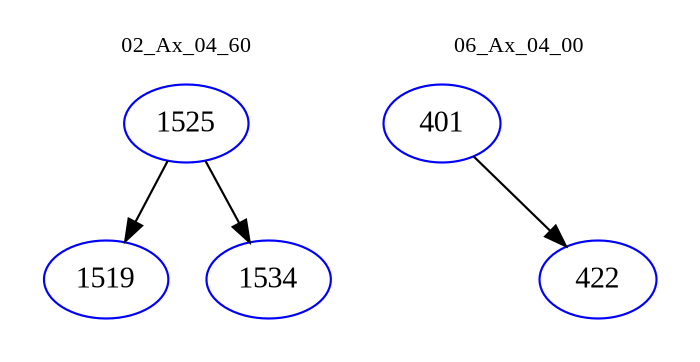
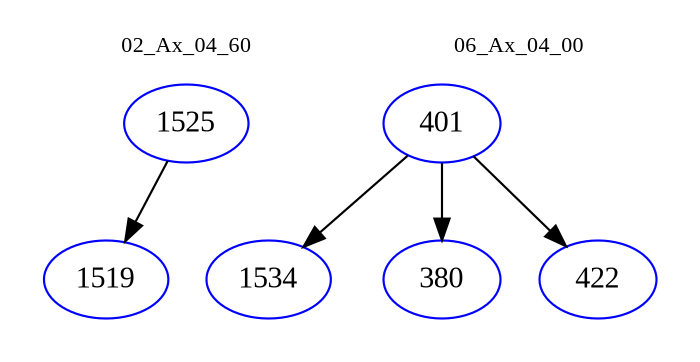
(222, 192) -> (379, 181)
none -> (442, 280)
